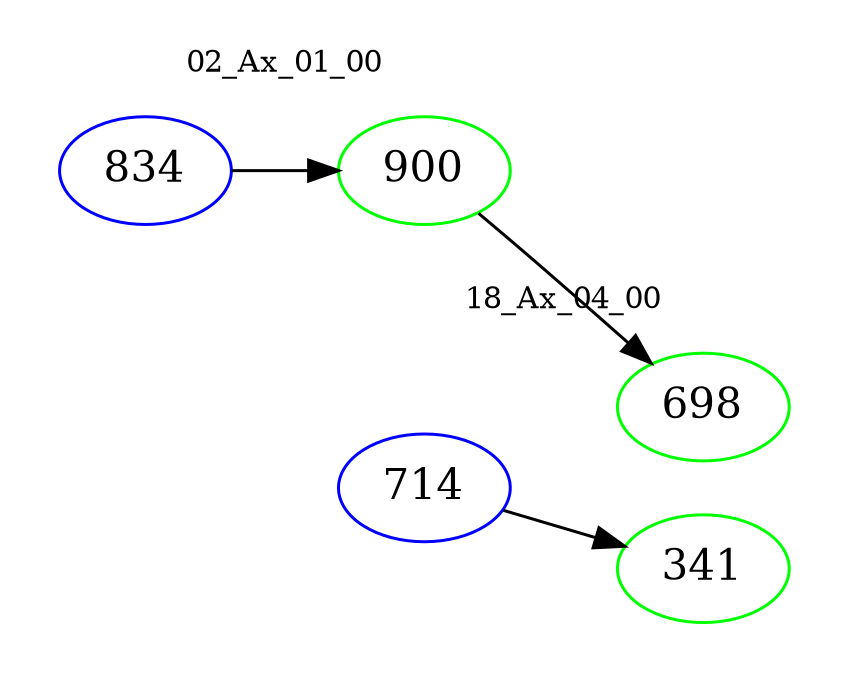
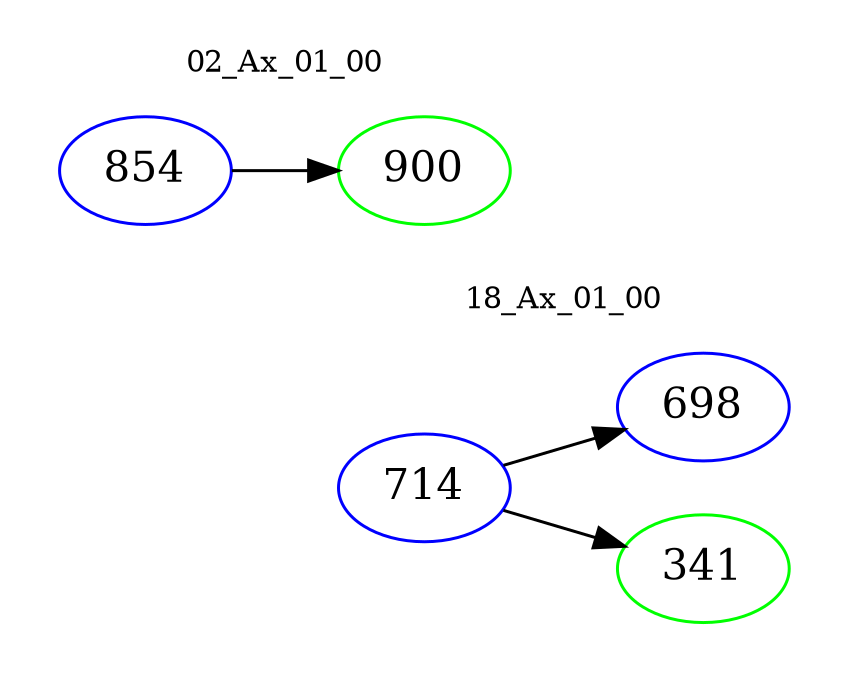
(145, 171) -> (145, 171)
(569, 290) -> (549, 452)
(564, 301) -> (564, 301)
(703, 407) -> (703, 407)
